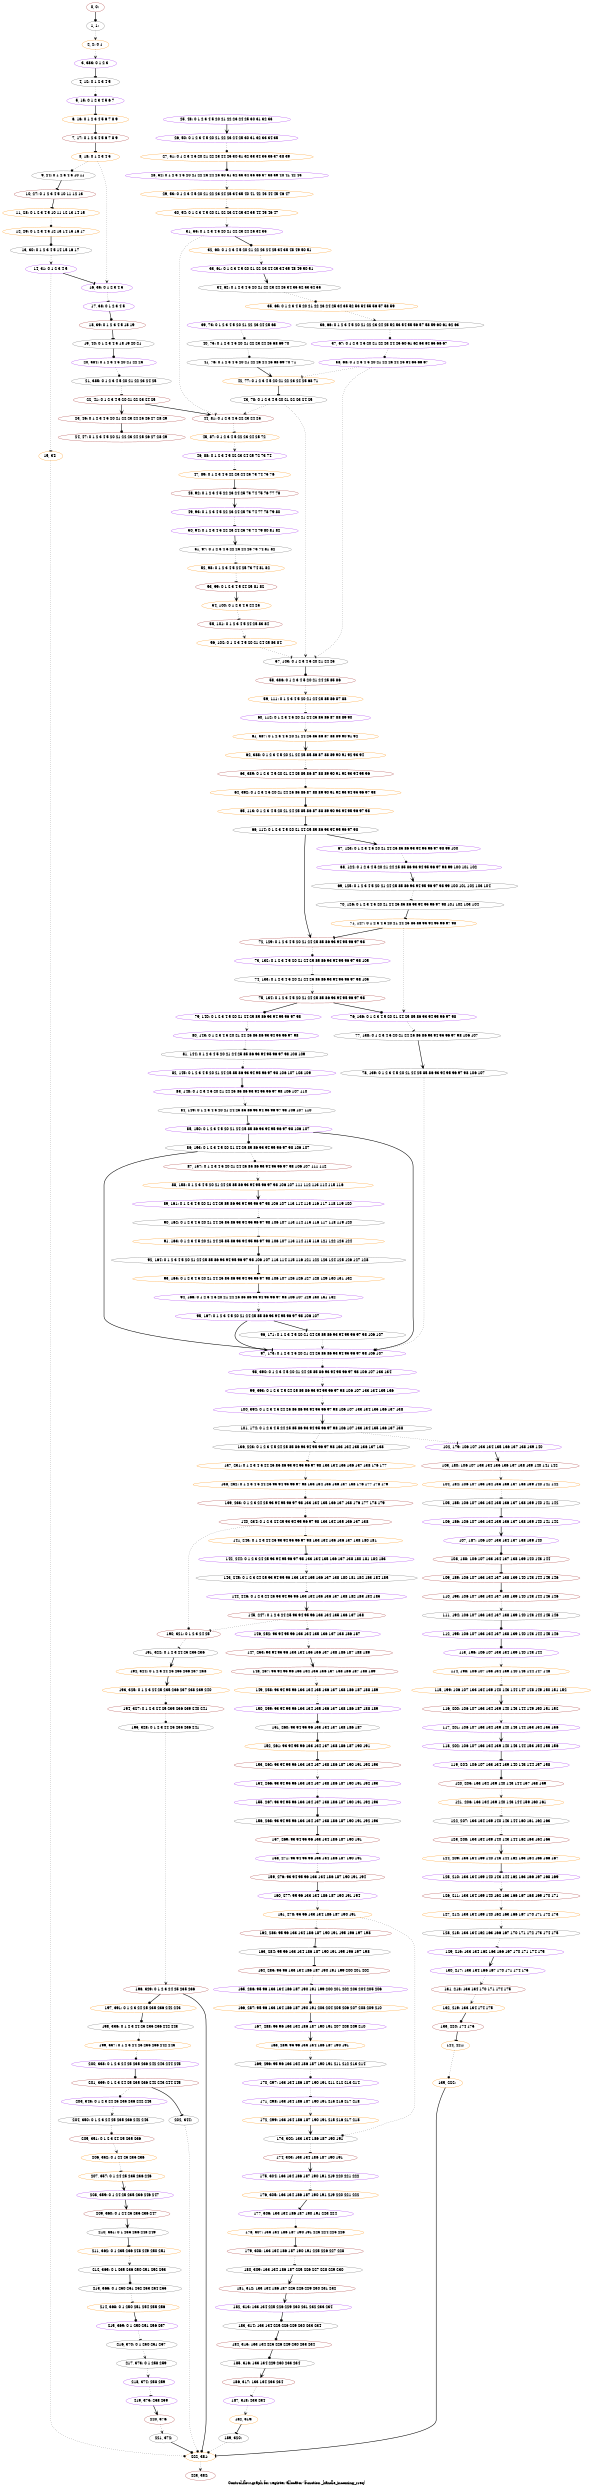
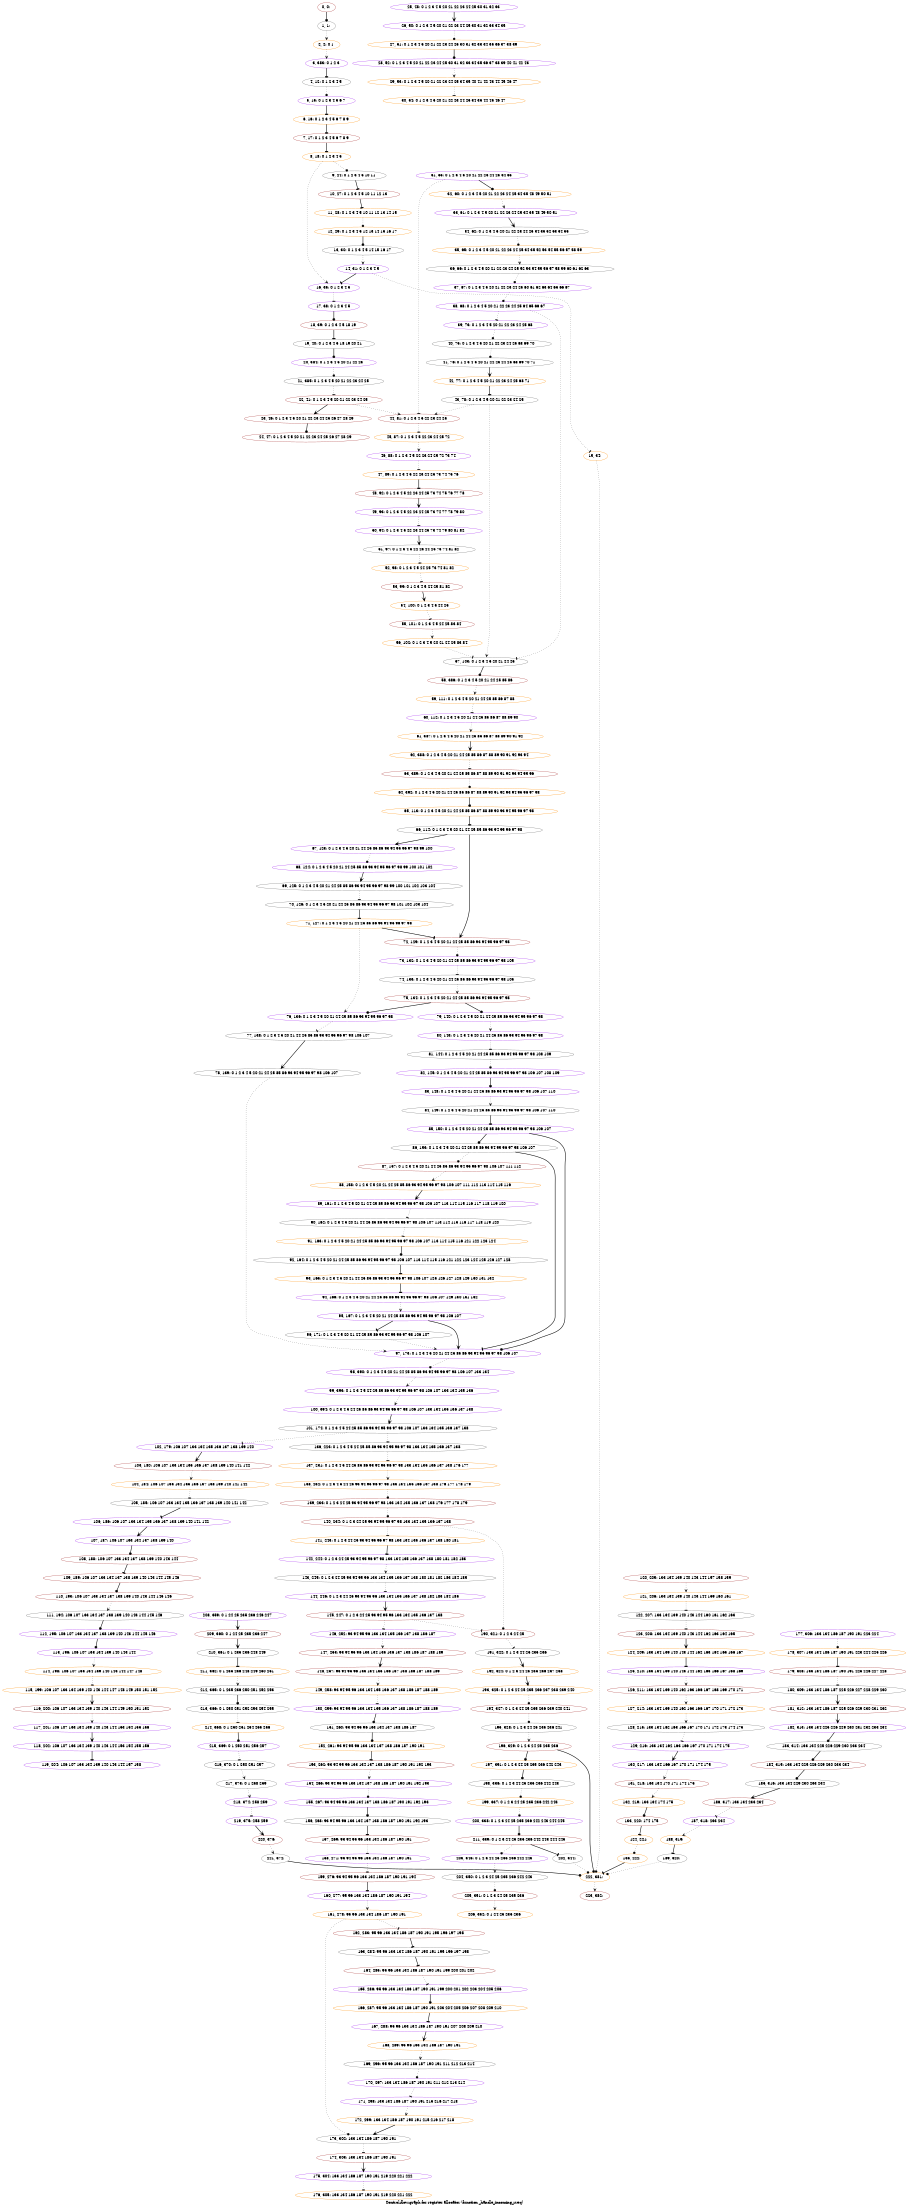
(227, 221) -> none
(331, 372) -> (498, 315)
(177, 409) -> (375, 409)
(501, 1773) -> none
(135, 2083) -> (519, 1840)
(122, 2176) -> none
(304, 2204) -> none
(244, 2420) -> (675, 1840)
